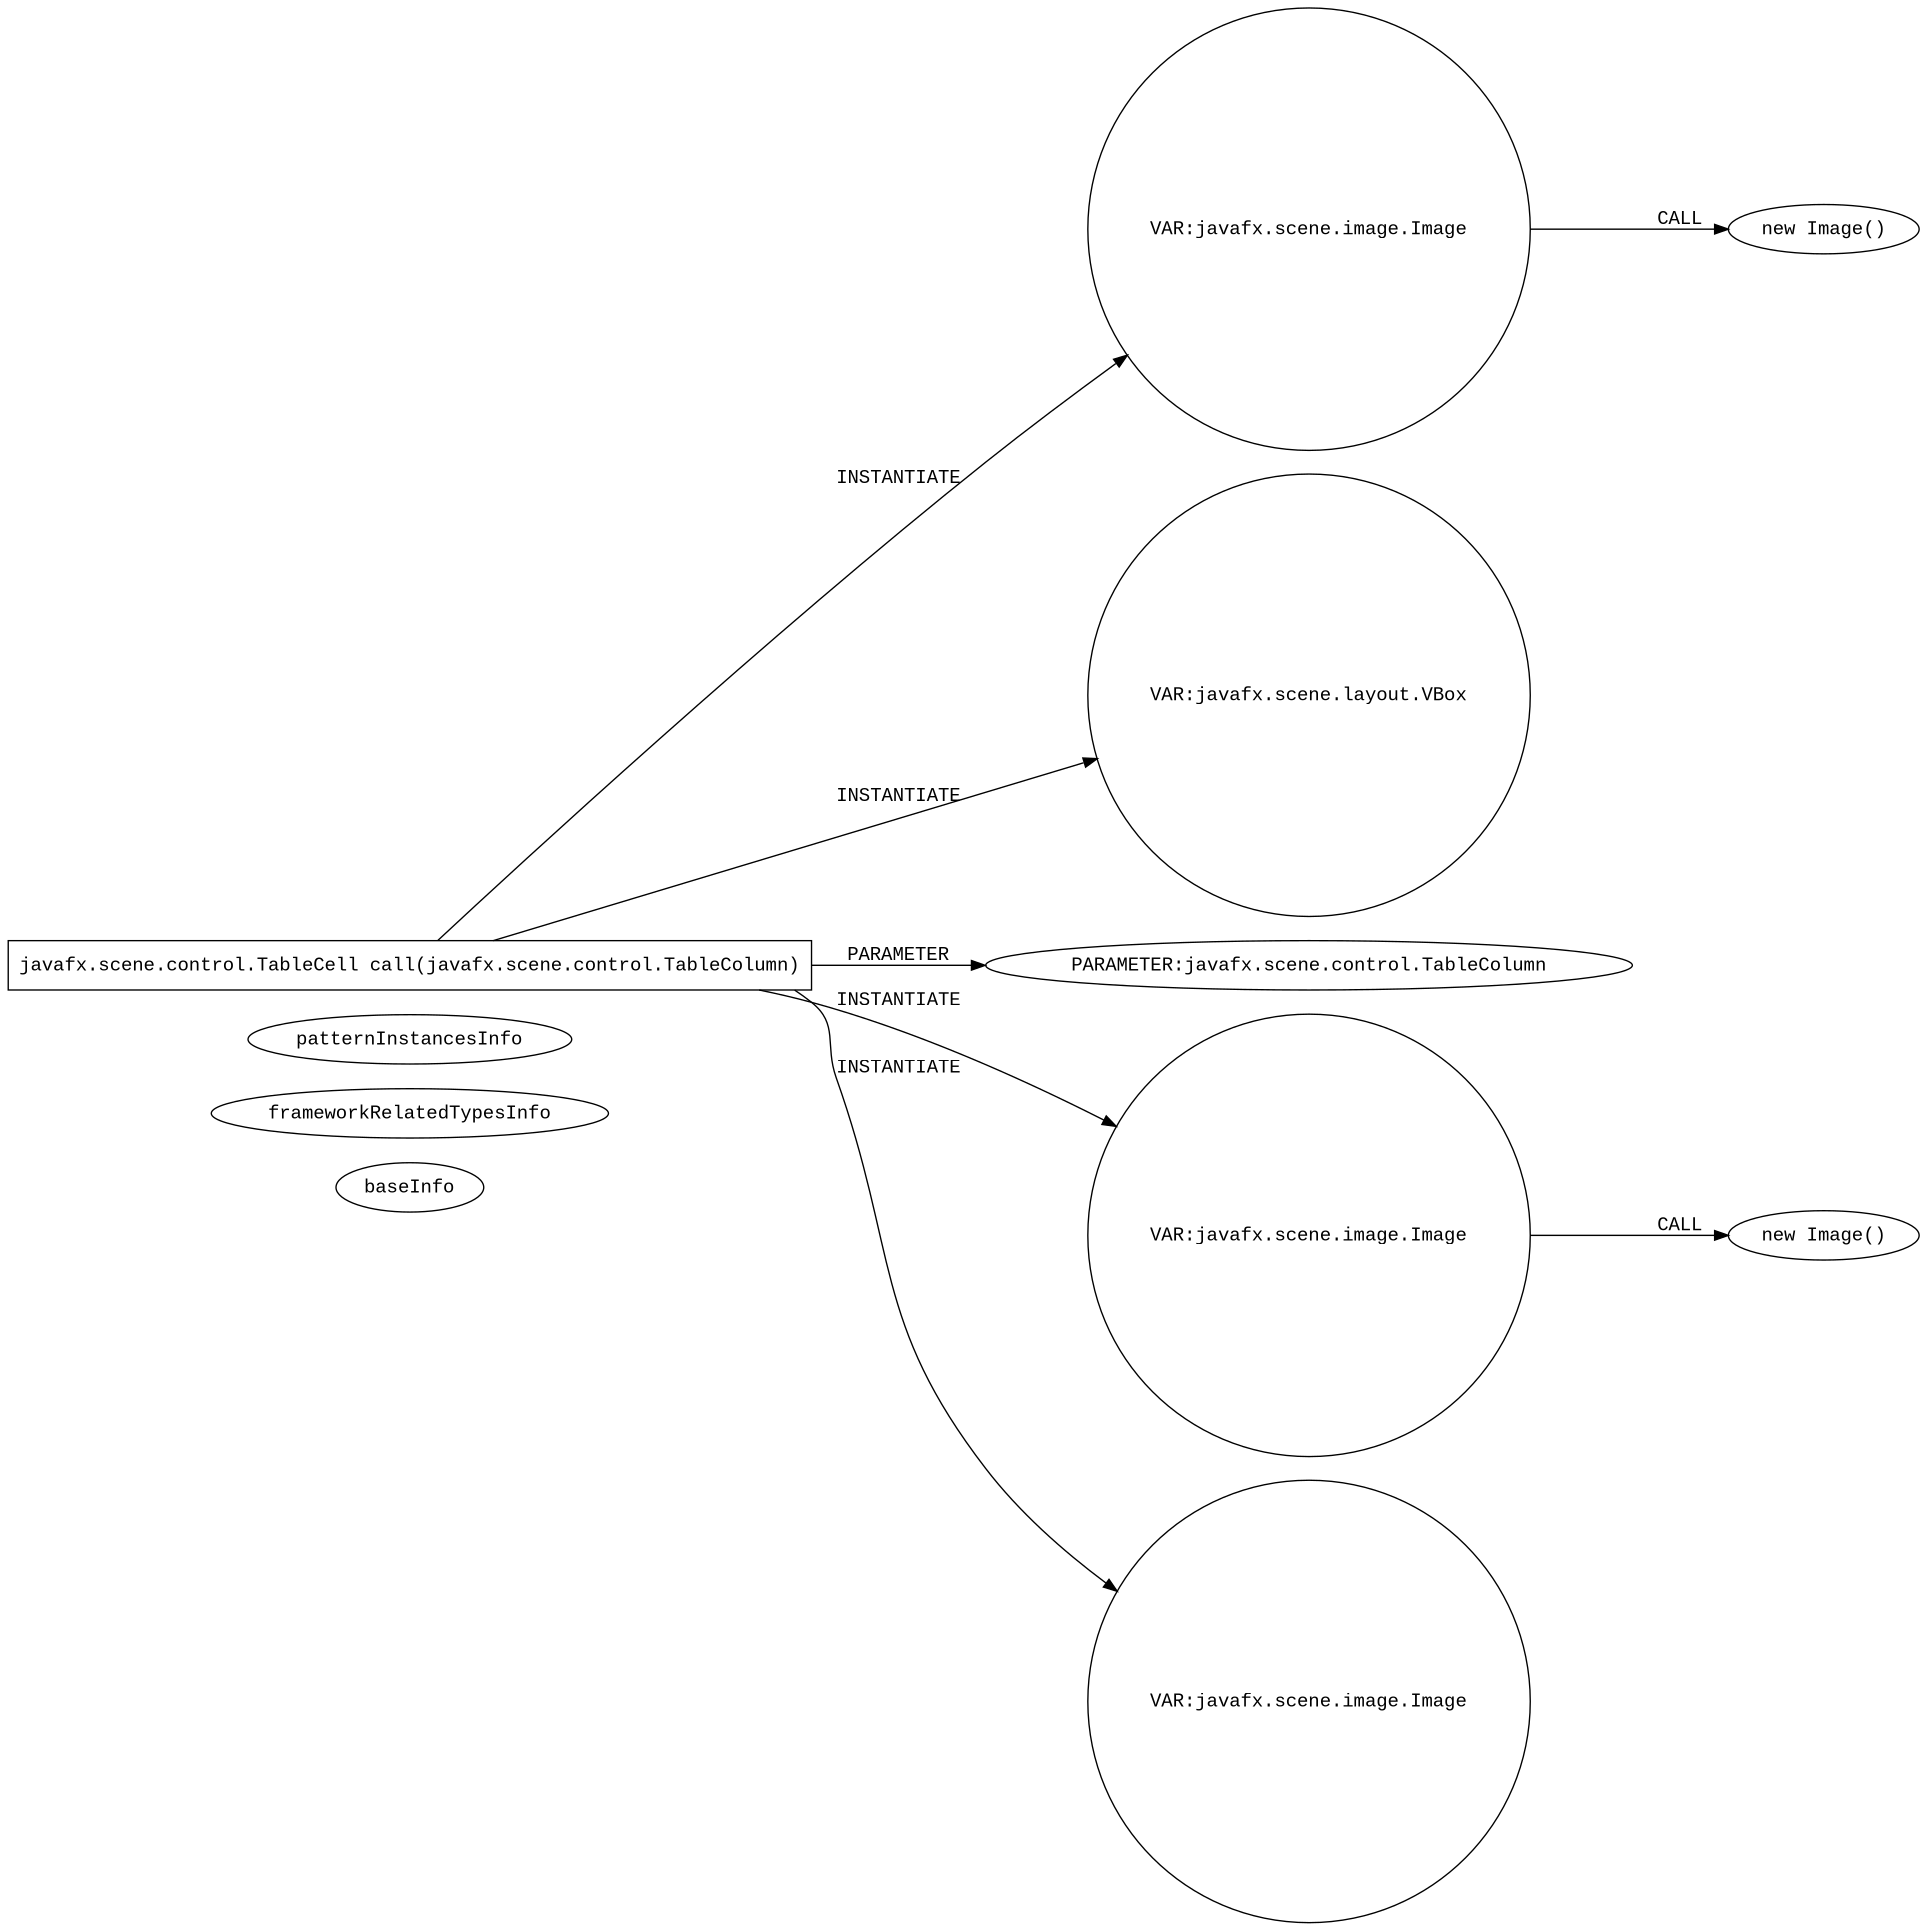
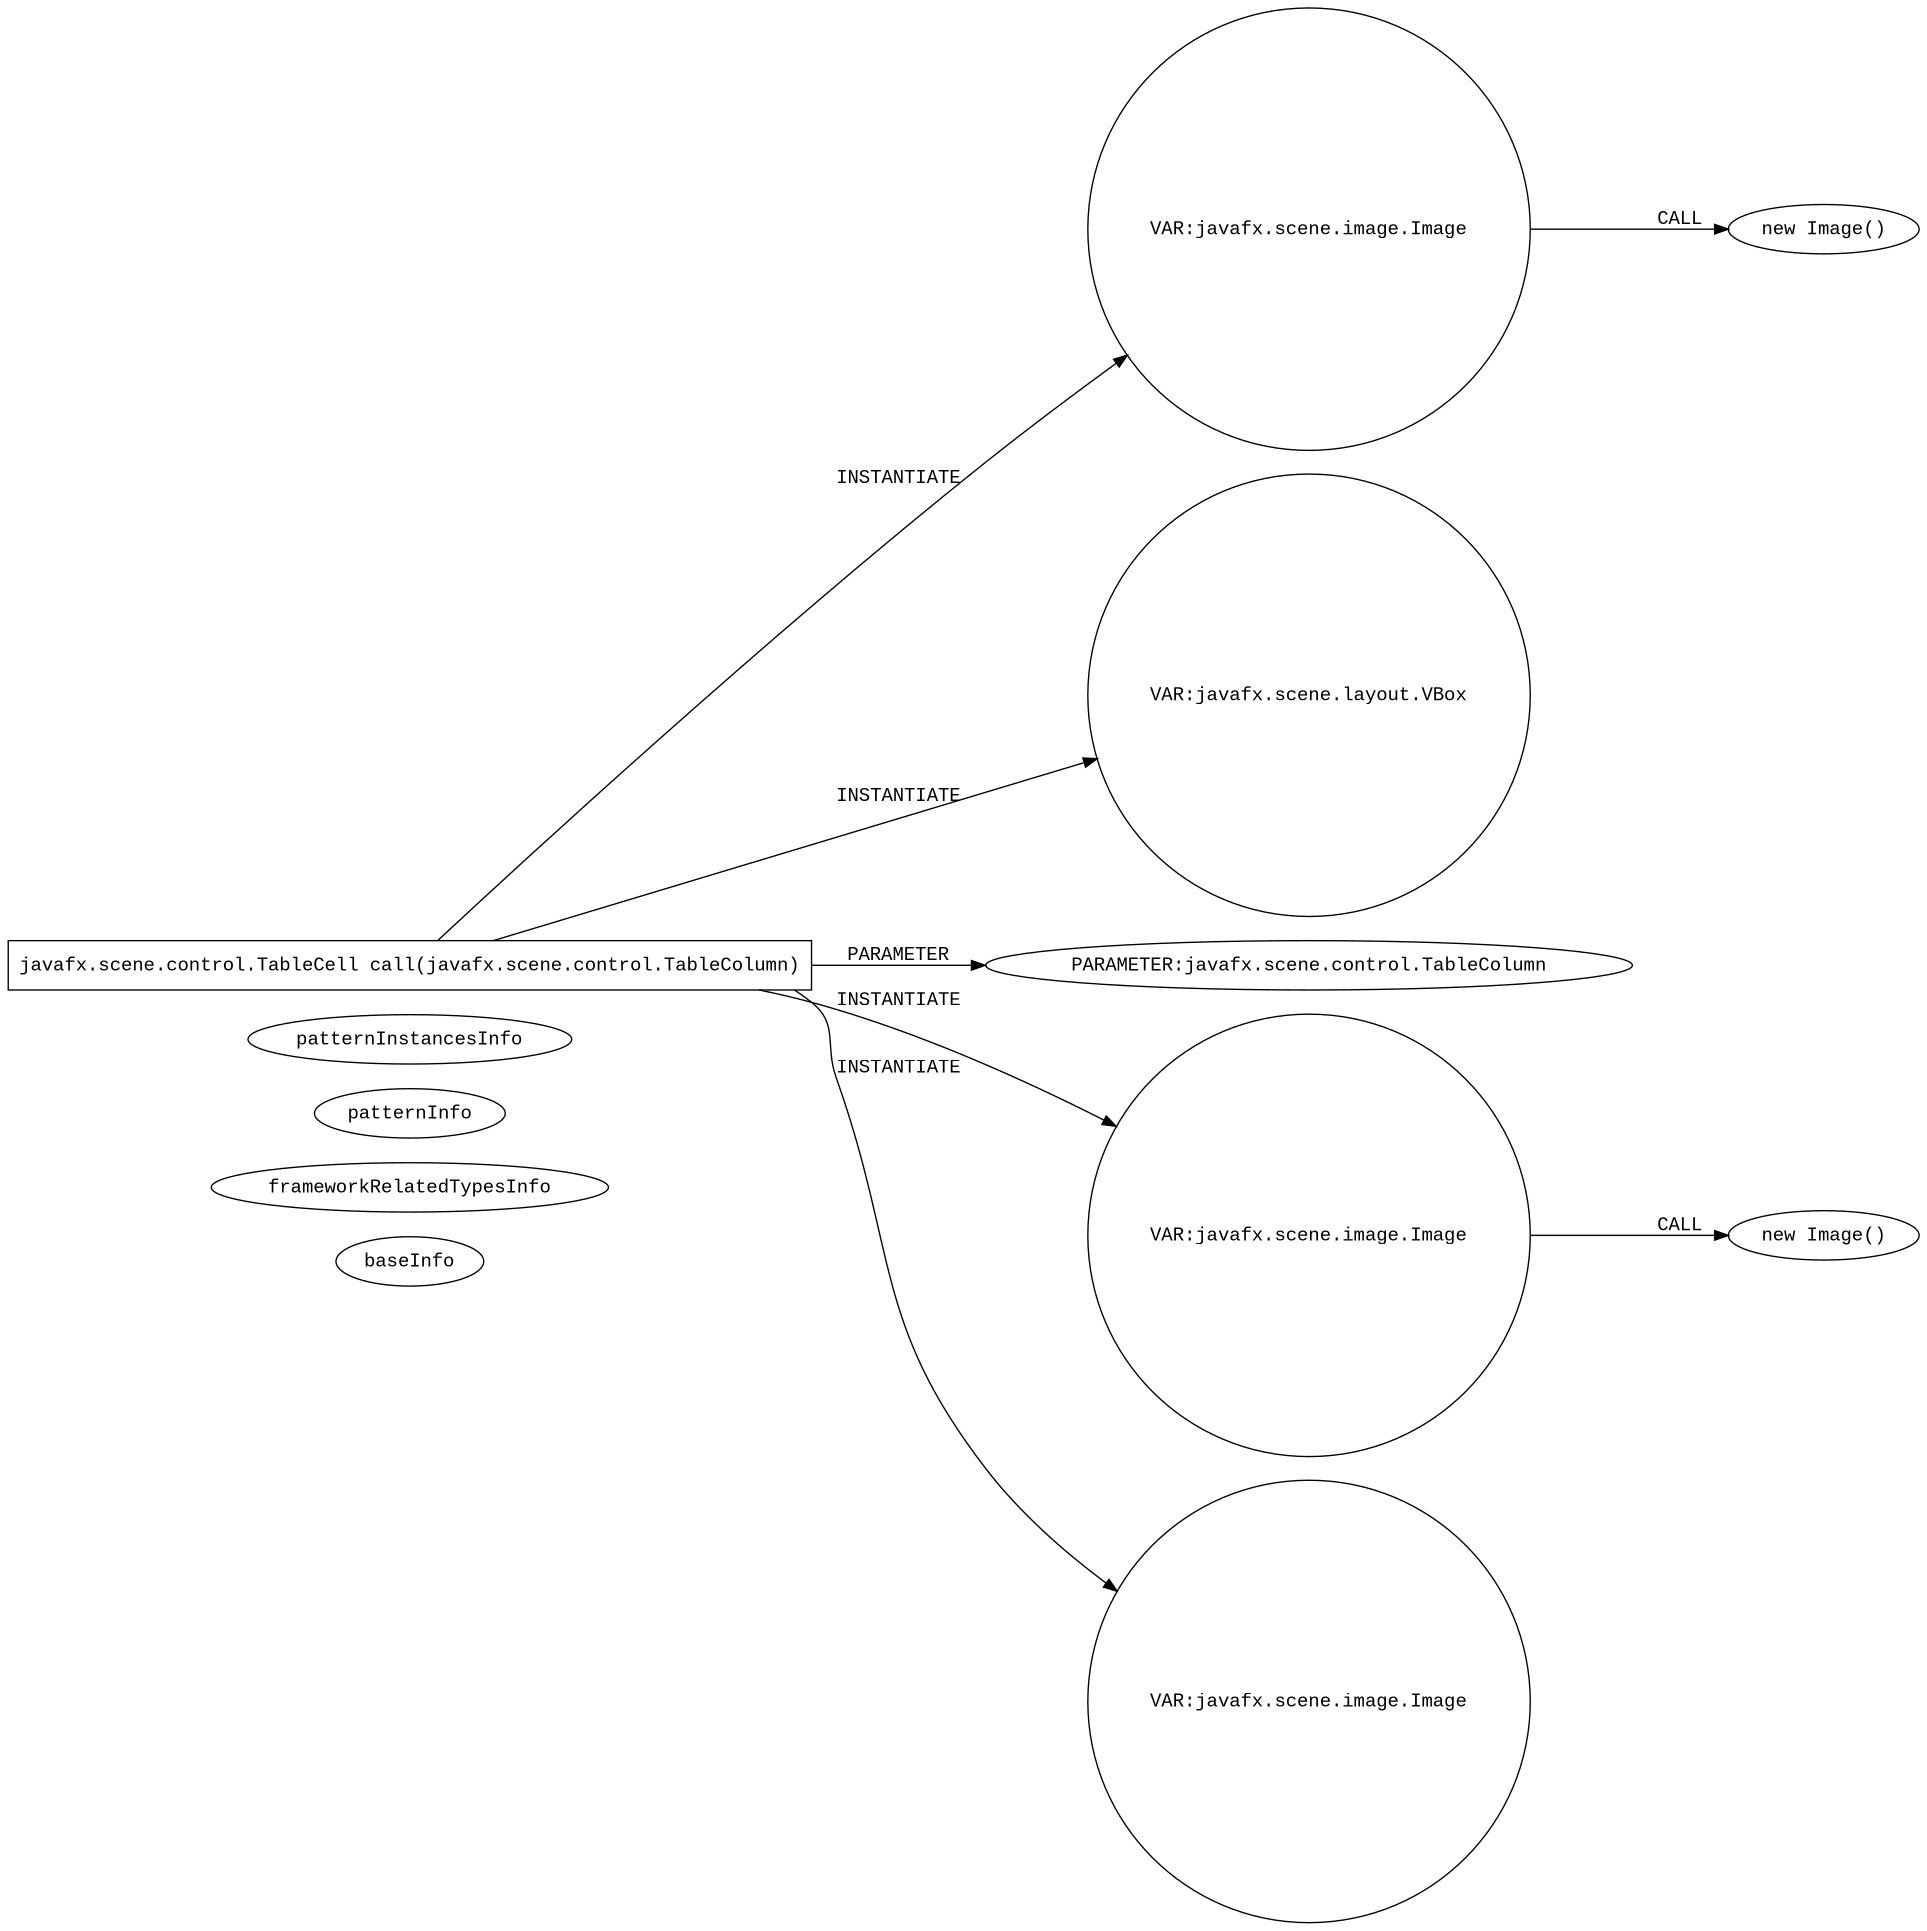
none -> (410, 1113)
